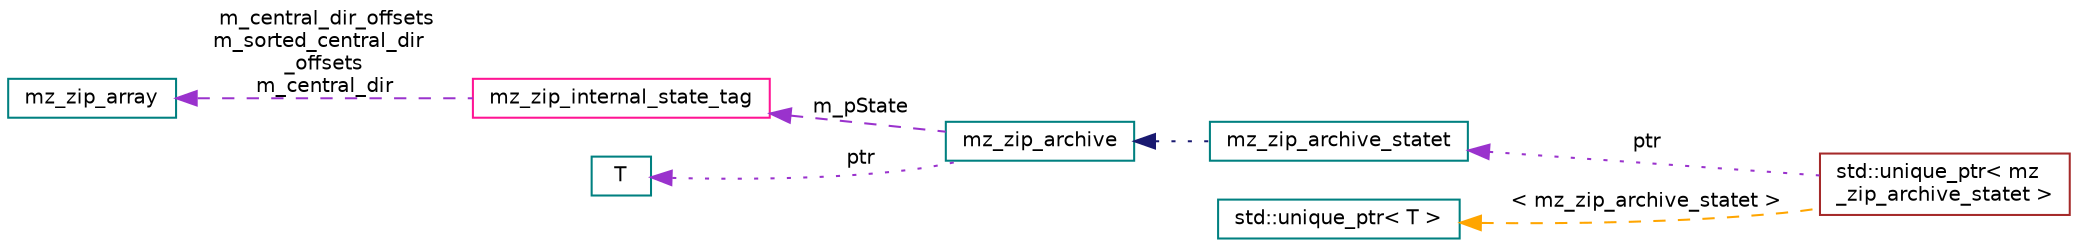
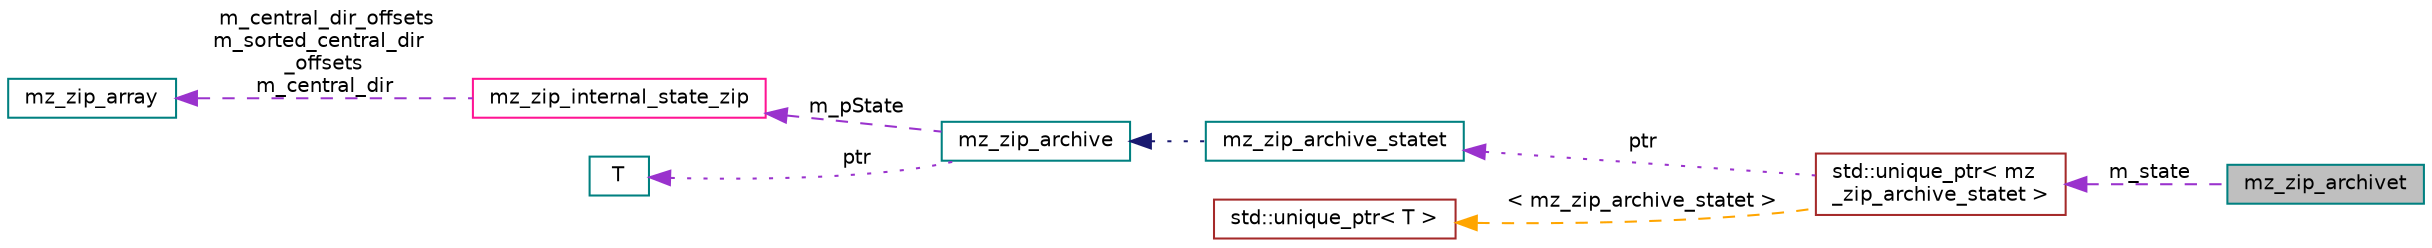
(621, 98) -> (619, 98)
none -> (2326, 184)
(1339, 219) -> (1335, 219)
